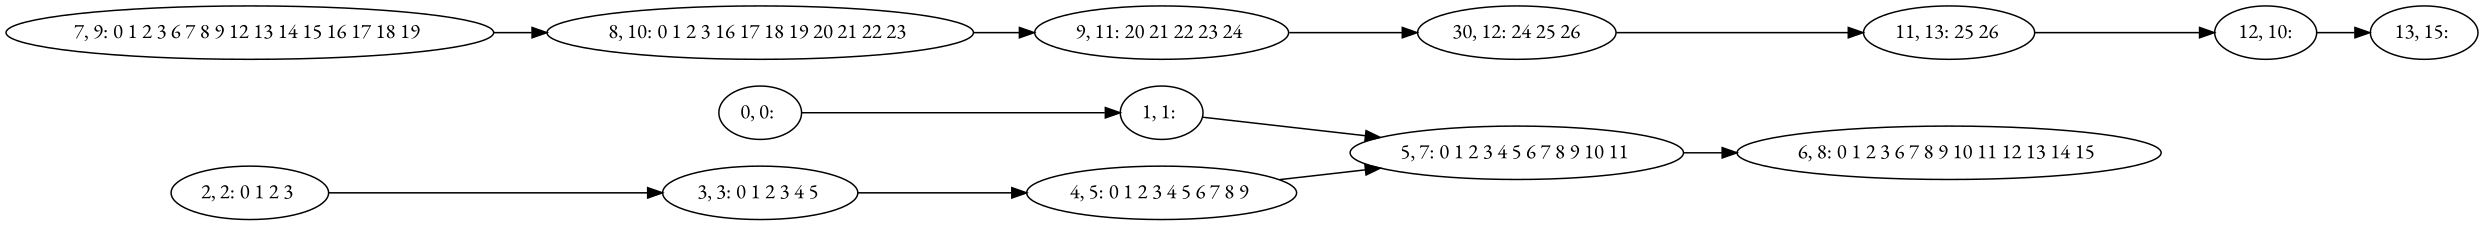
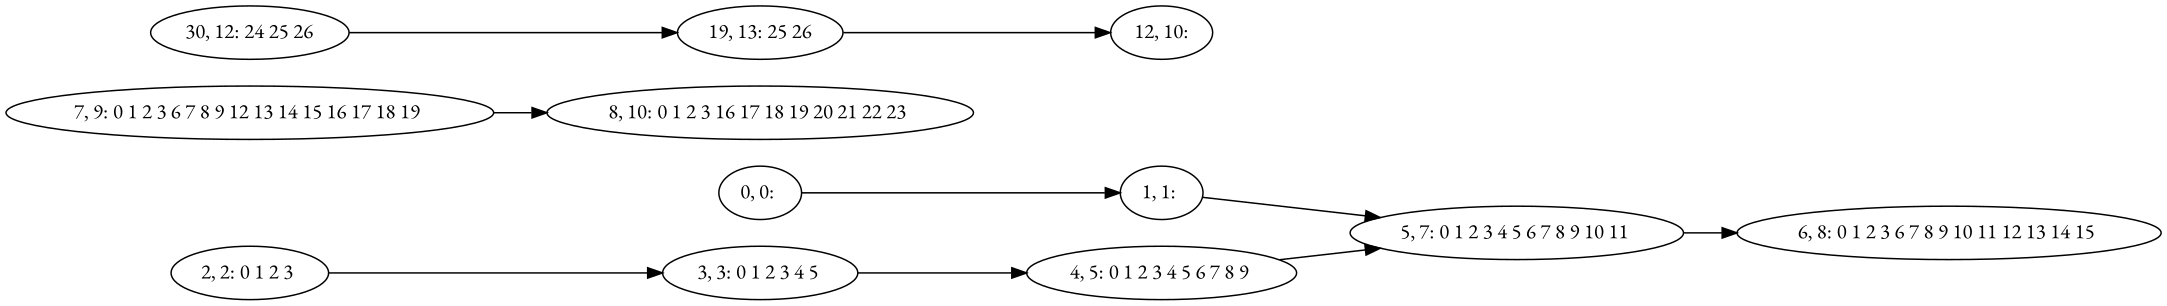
(1162, 33) -> none
(1949, 33) -> (760, 33)
(2424, 33) -> none
